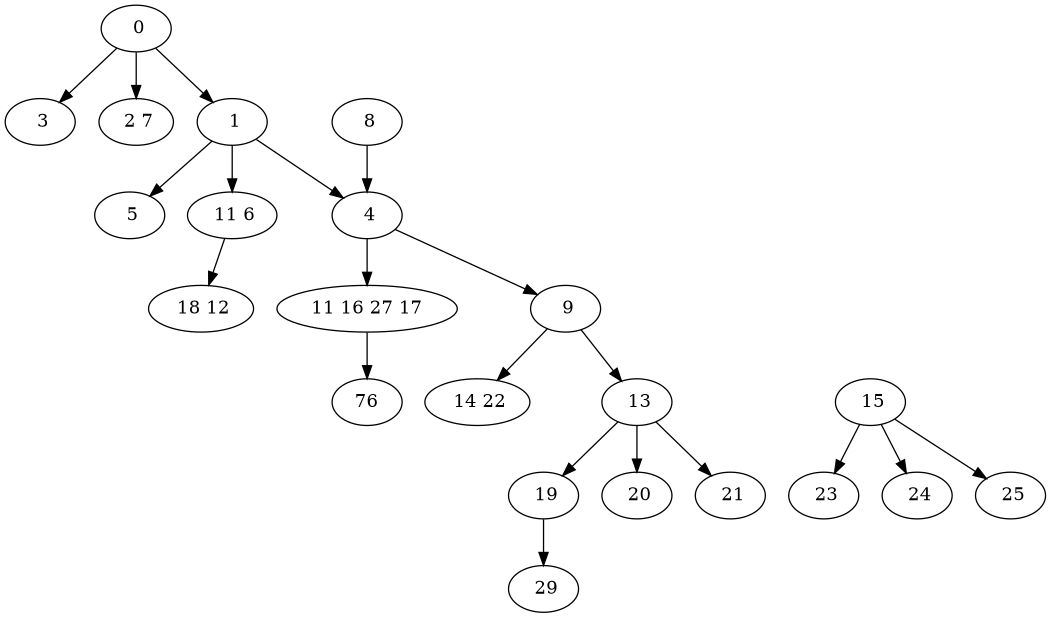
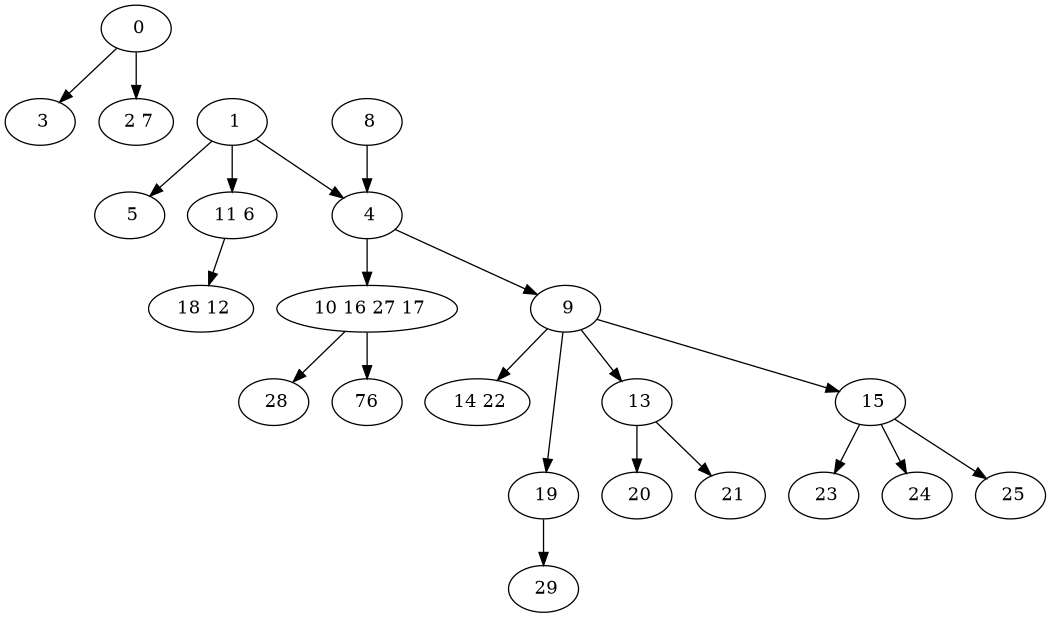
(179, 71) -> none
(367, 309) -> (367, 309)
none -> (712, 354)
none -> (274, 402)
(595, 444) -> (555, 395)
